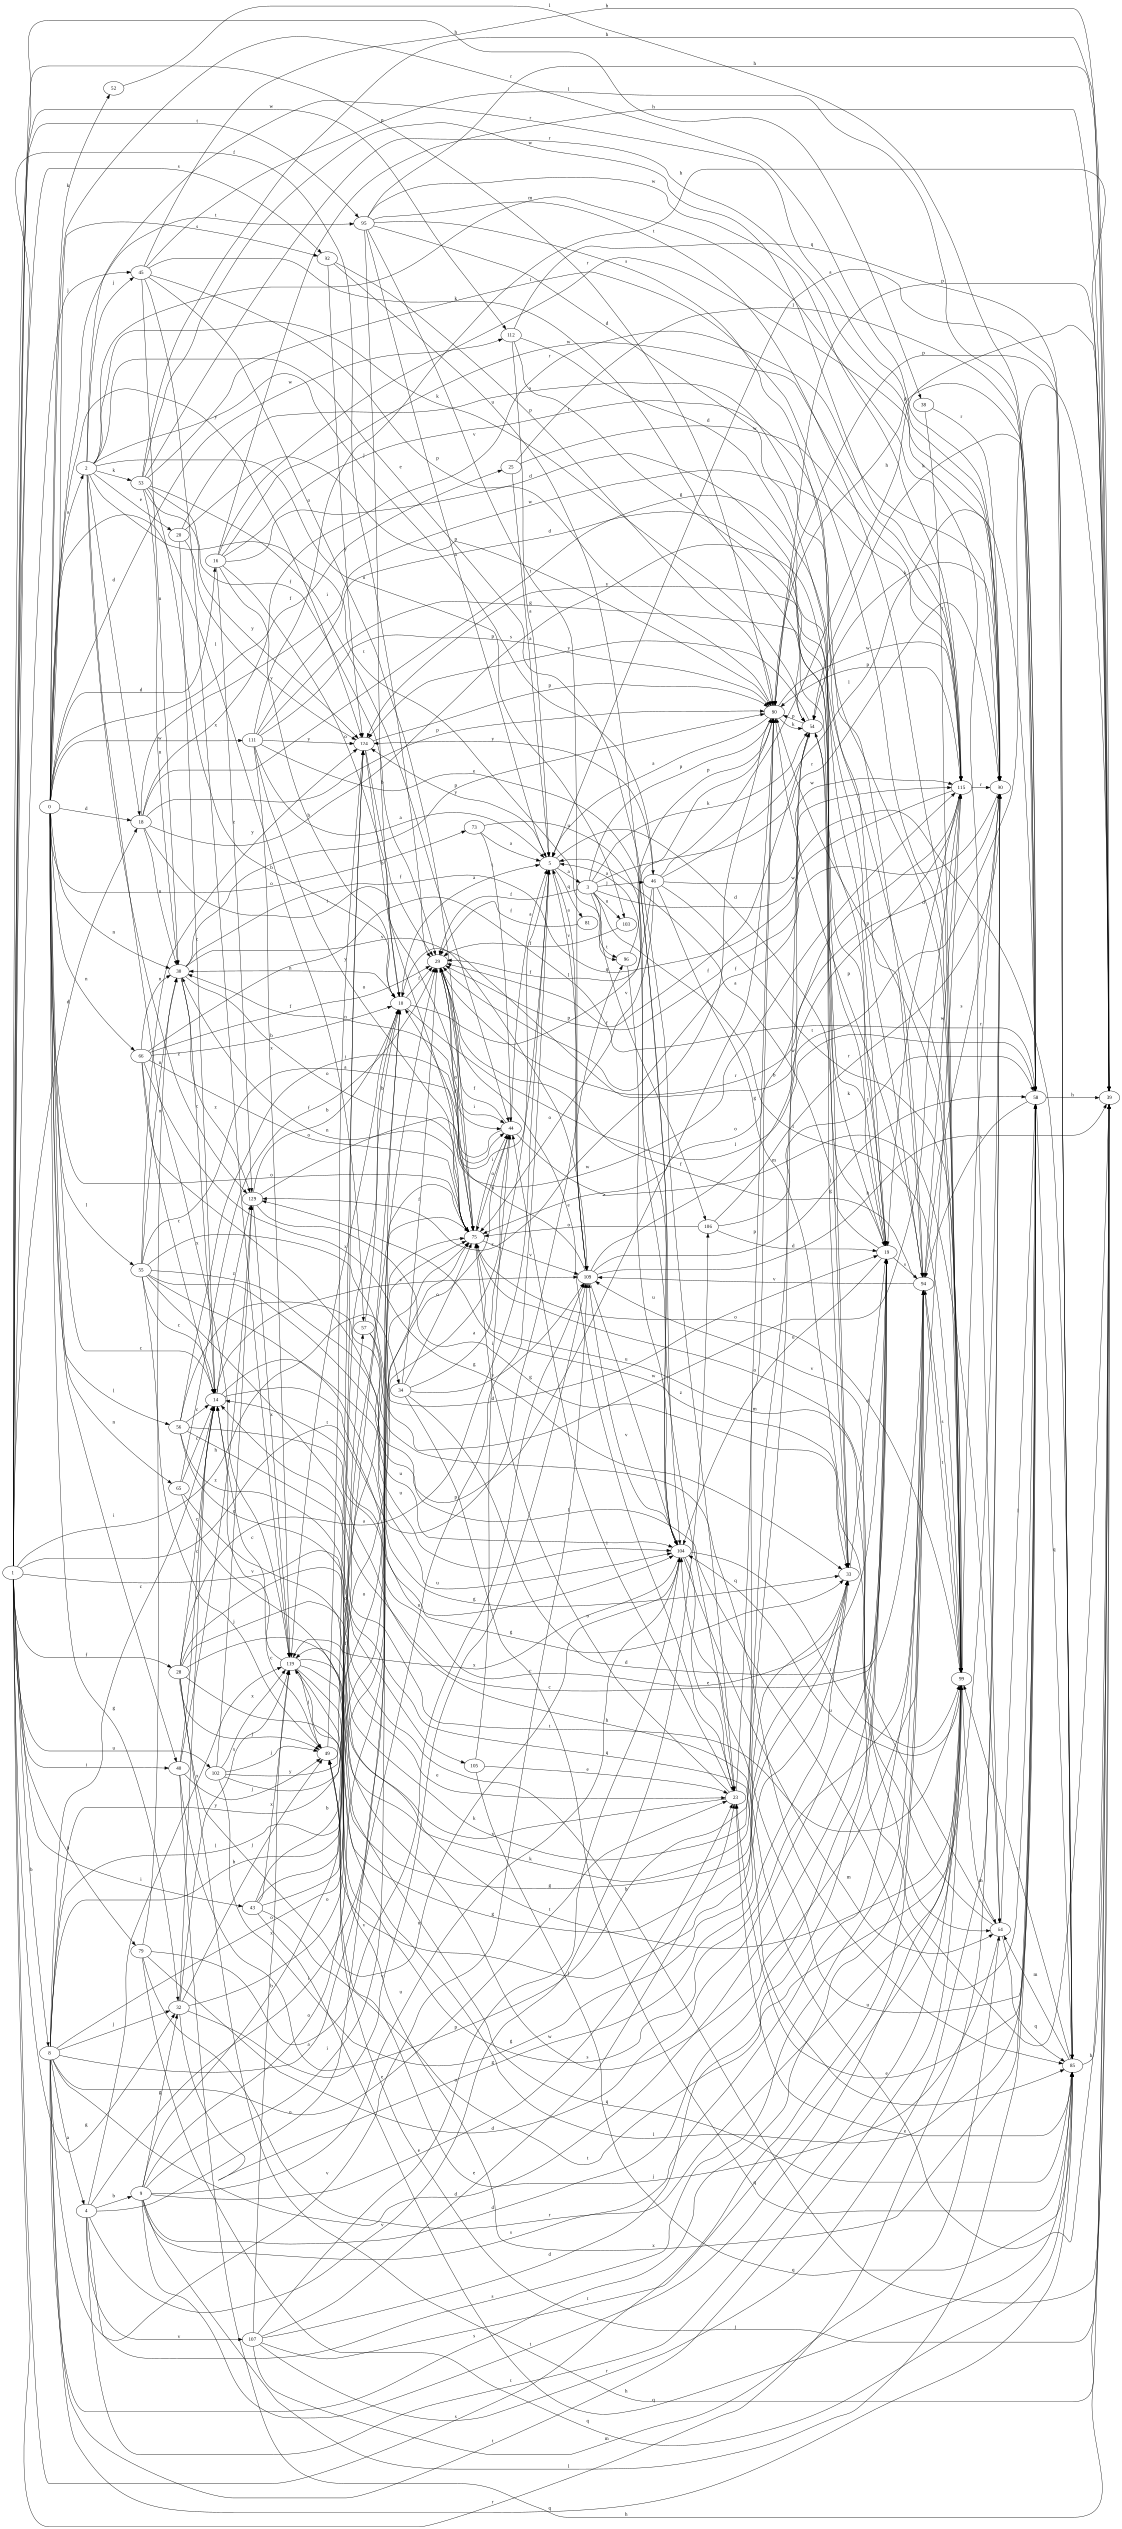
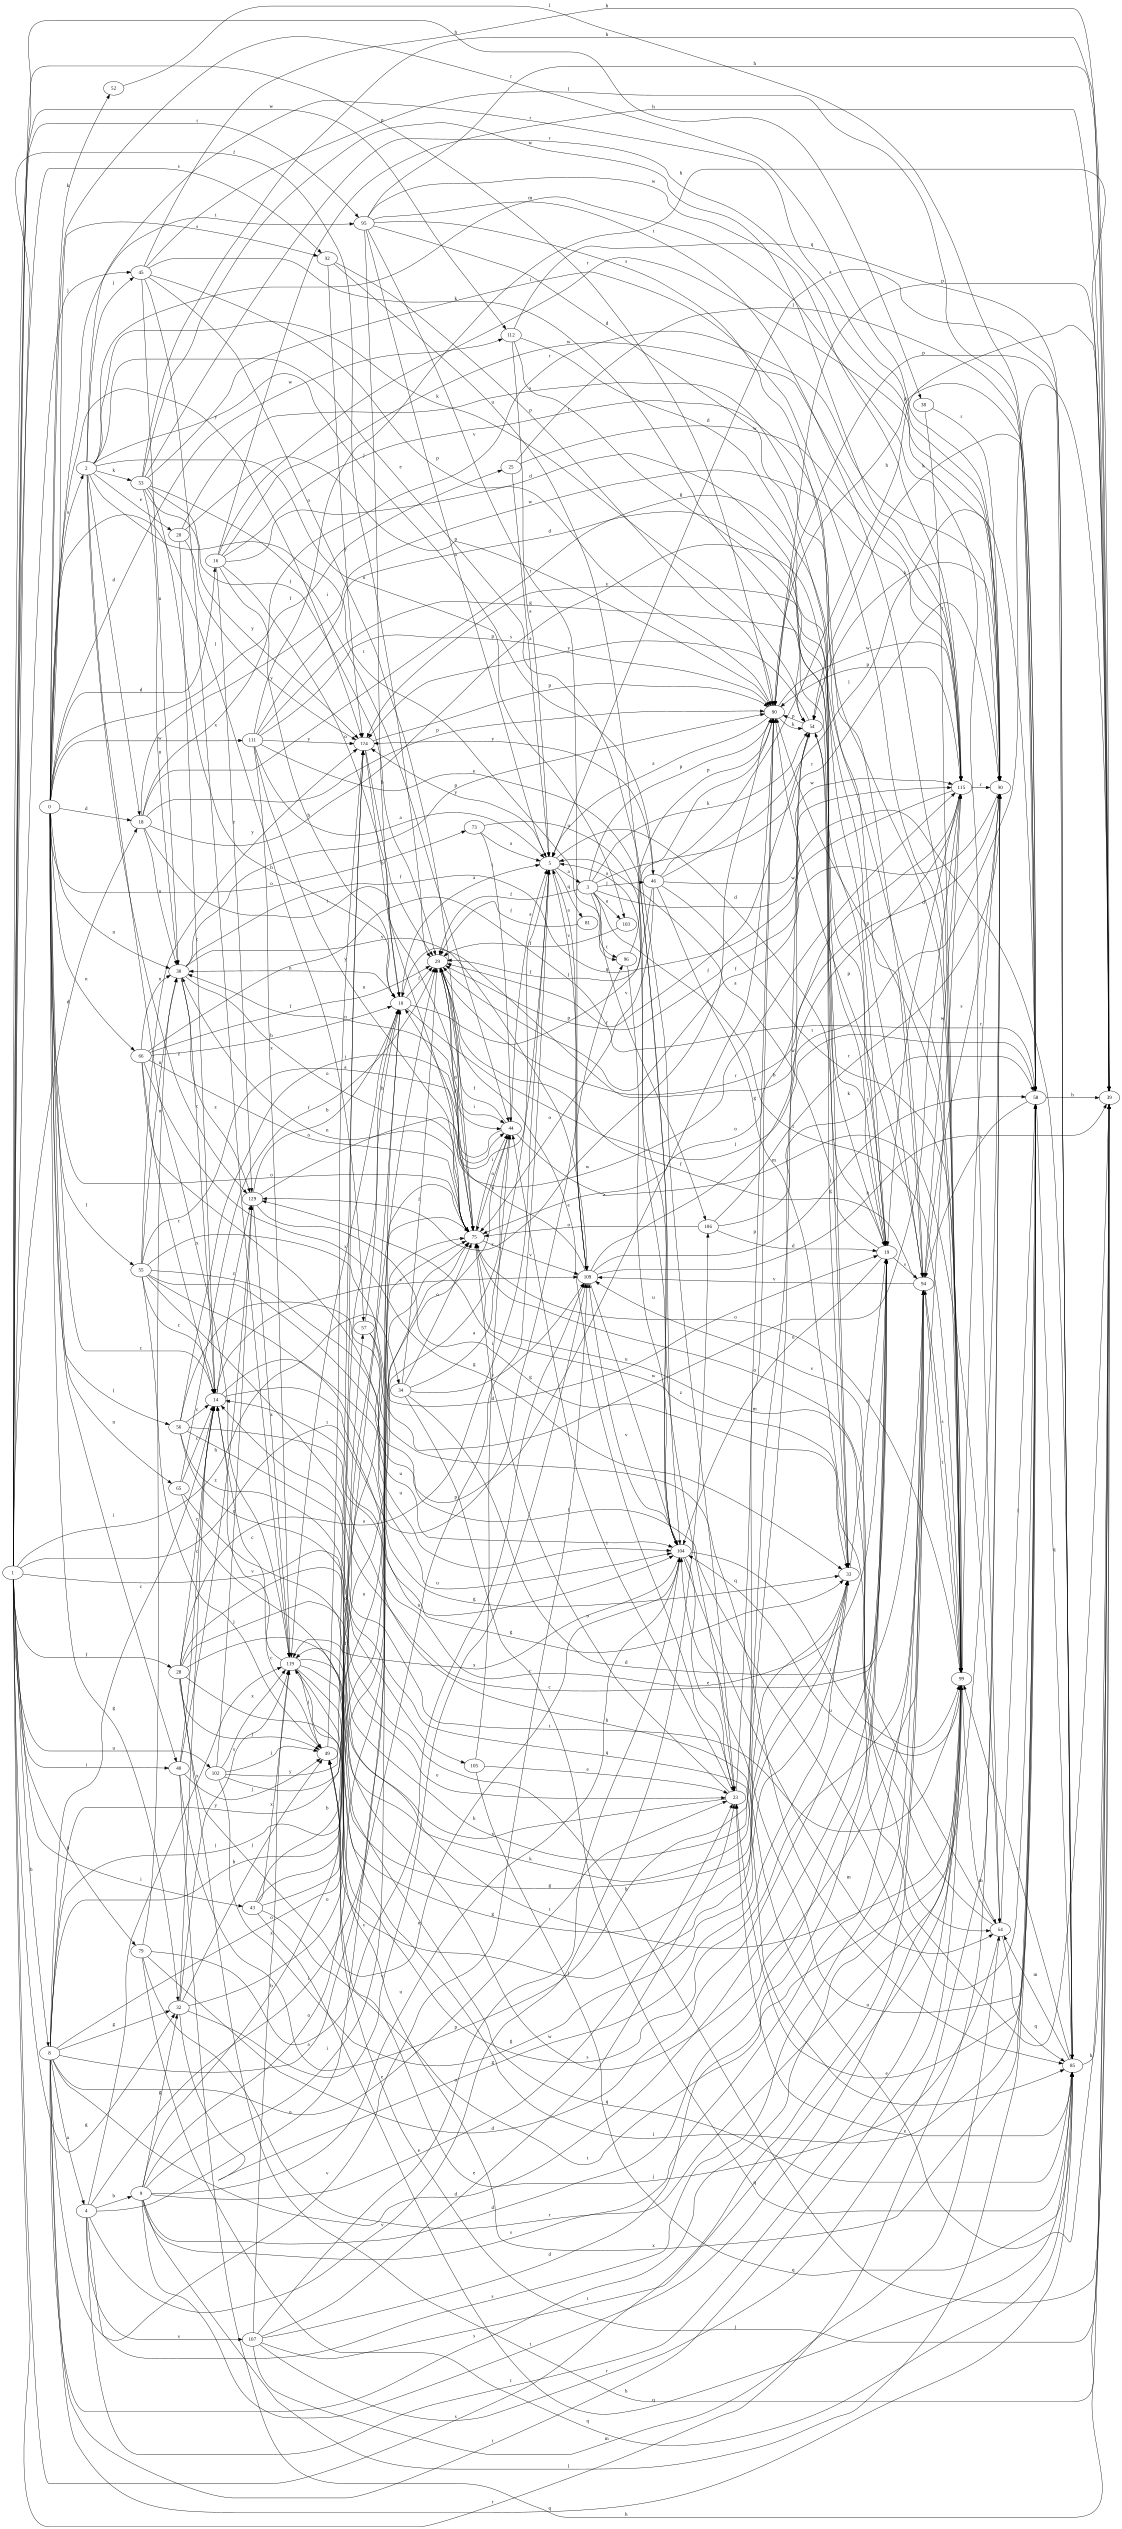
(114, 2024) -> (114, 2024)
